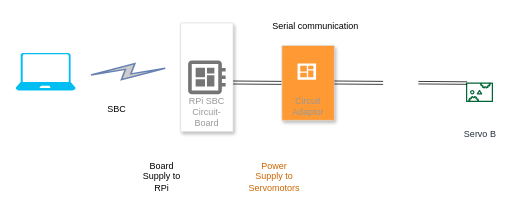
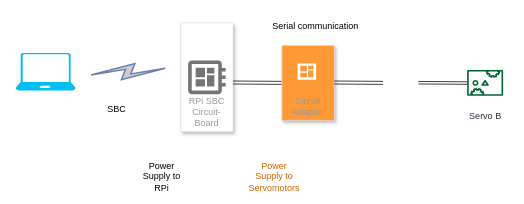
(479, 92) -> (485, 83)
(162, 177) -> (162, 177)
